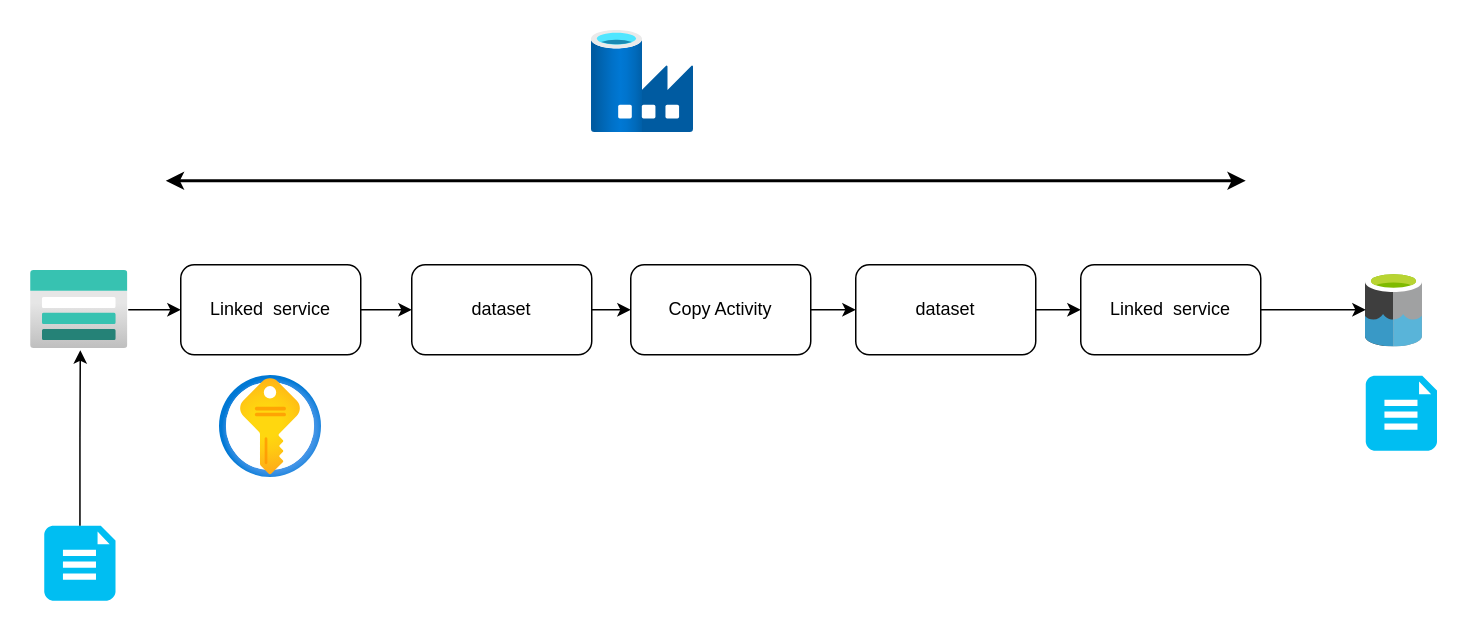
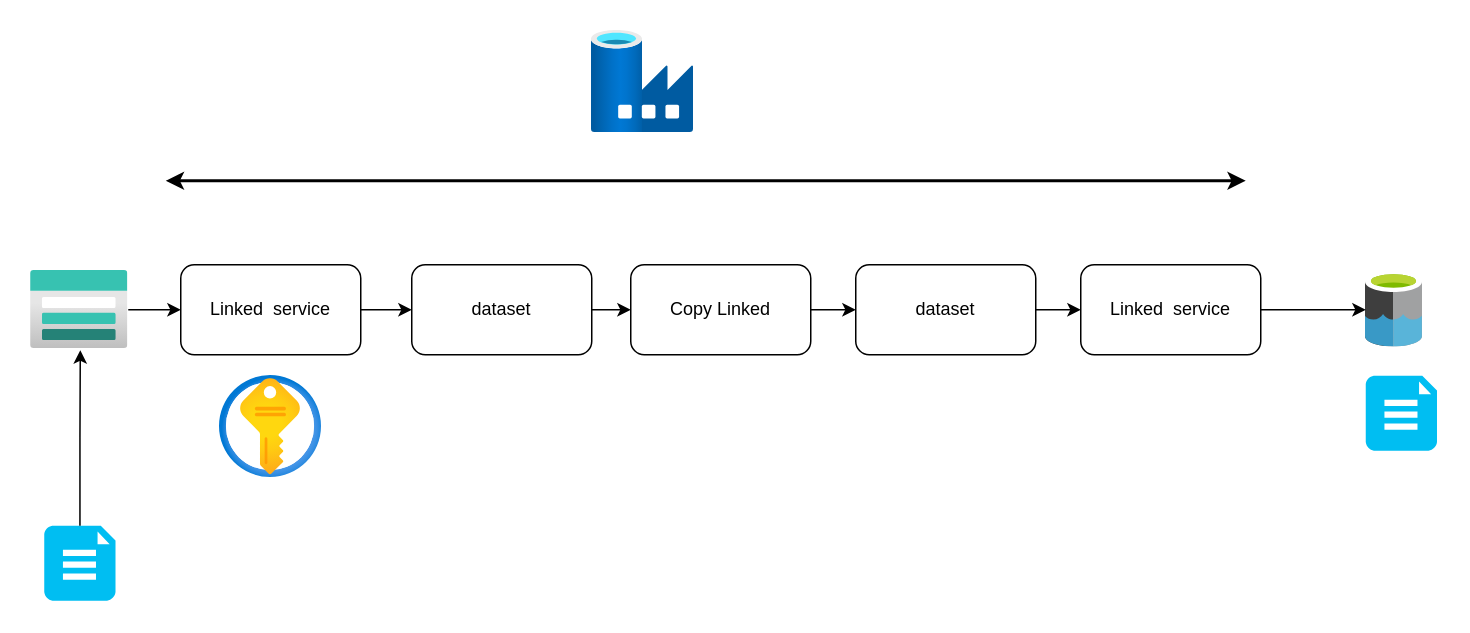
(721, 310) -> (721, 310)
